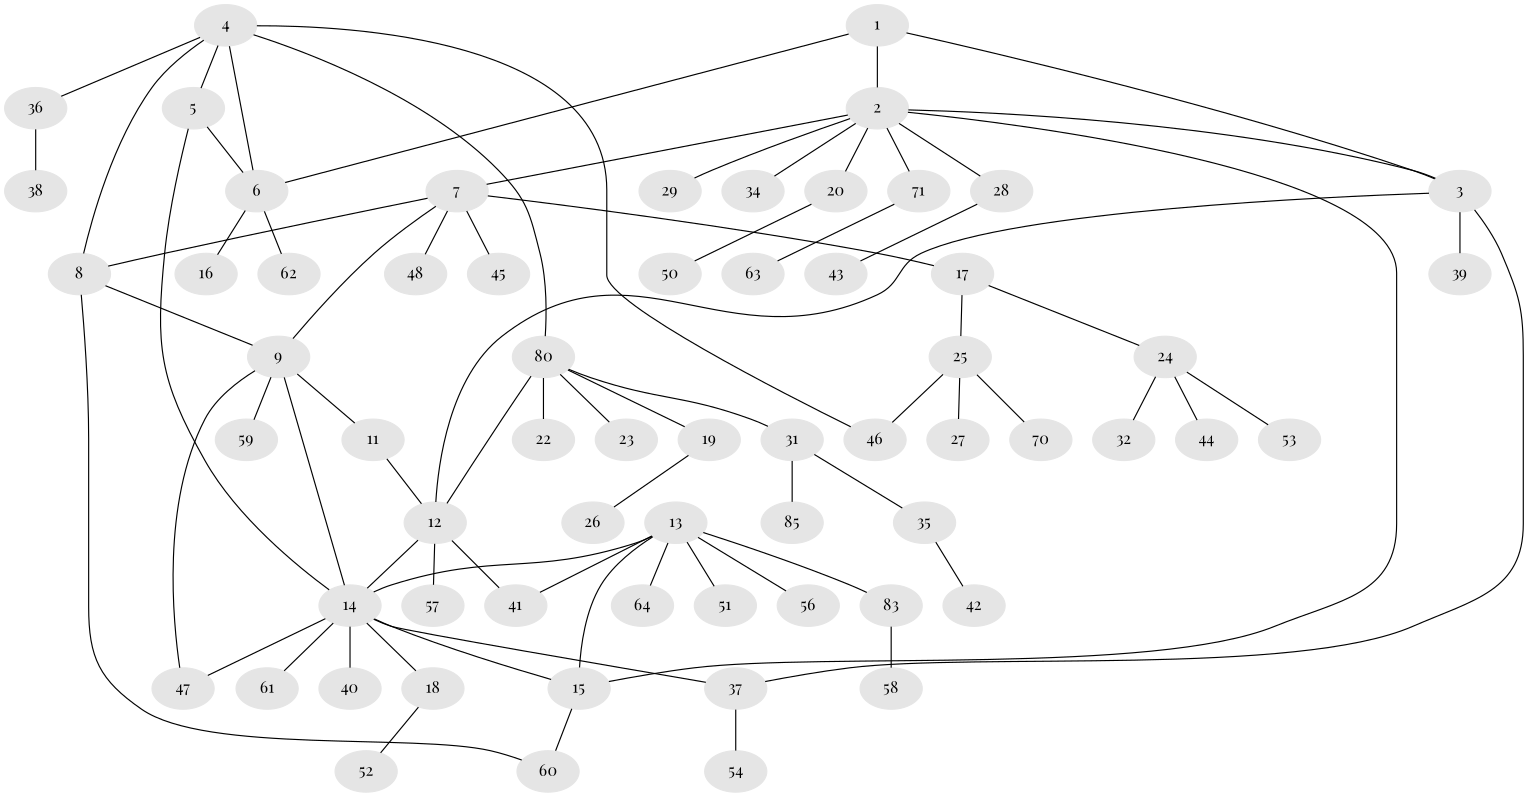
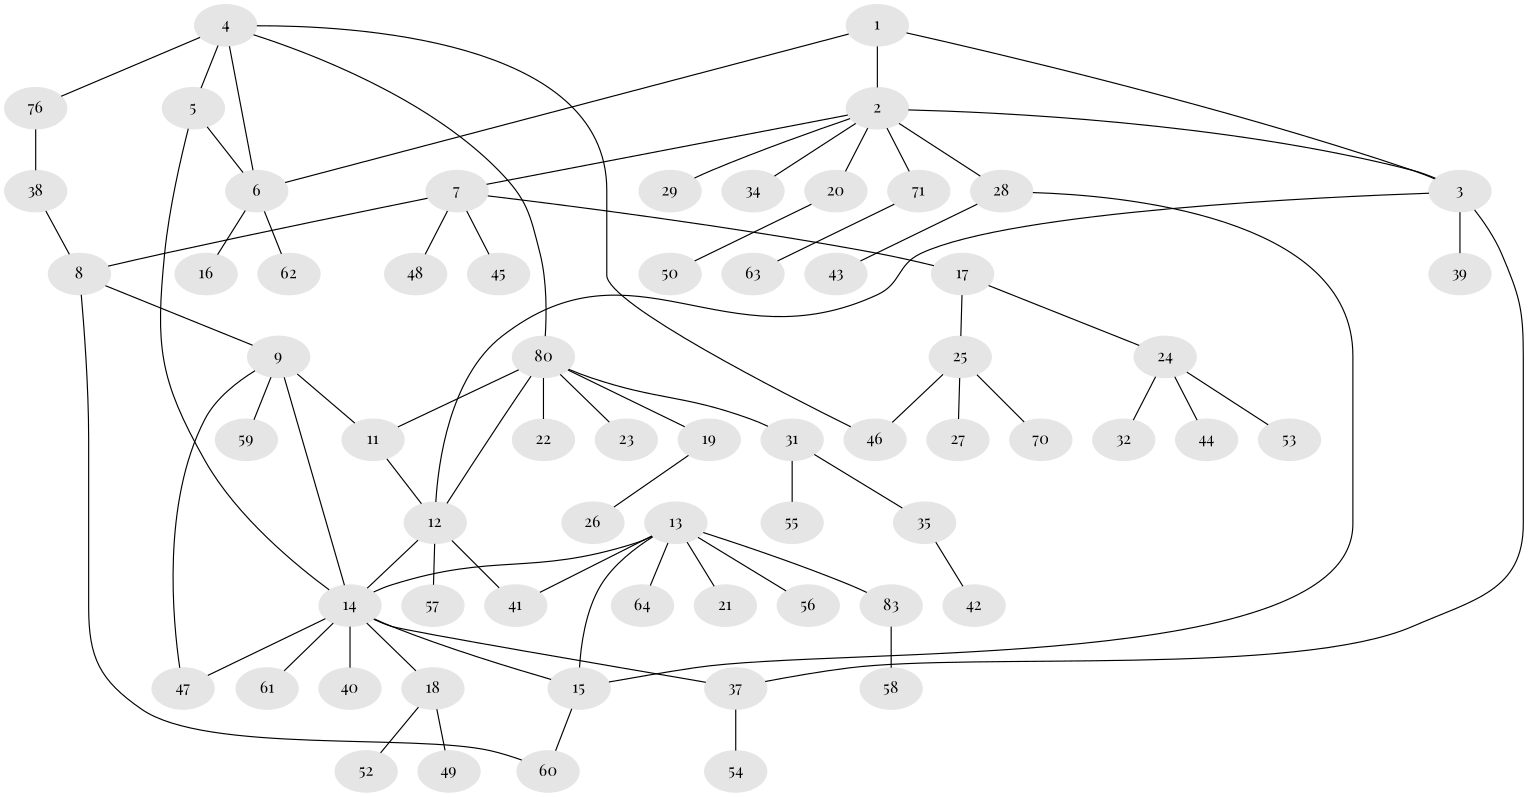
(36, 108) -> (36, 108)
(124, 135) -> (58, 233)
(359, 267) -> none
none -> (470, 393)
(792, 523) -> (792, 523)
(1392, 553) -> (1277, 603)
(725, 606) -> (725, 606)
none -> (449, 771)
